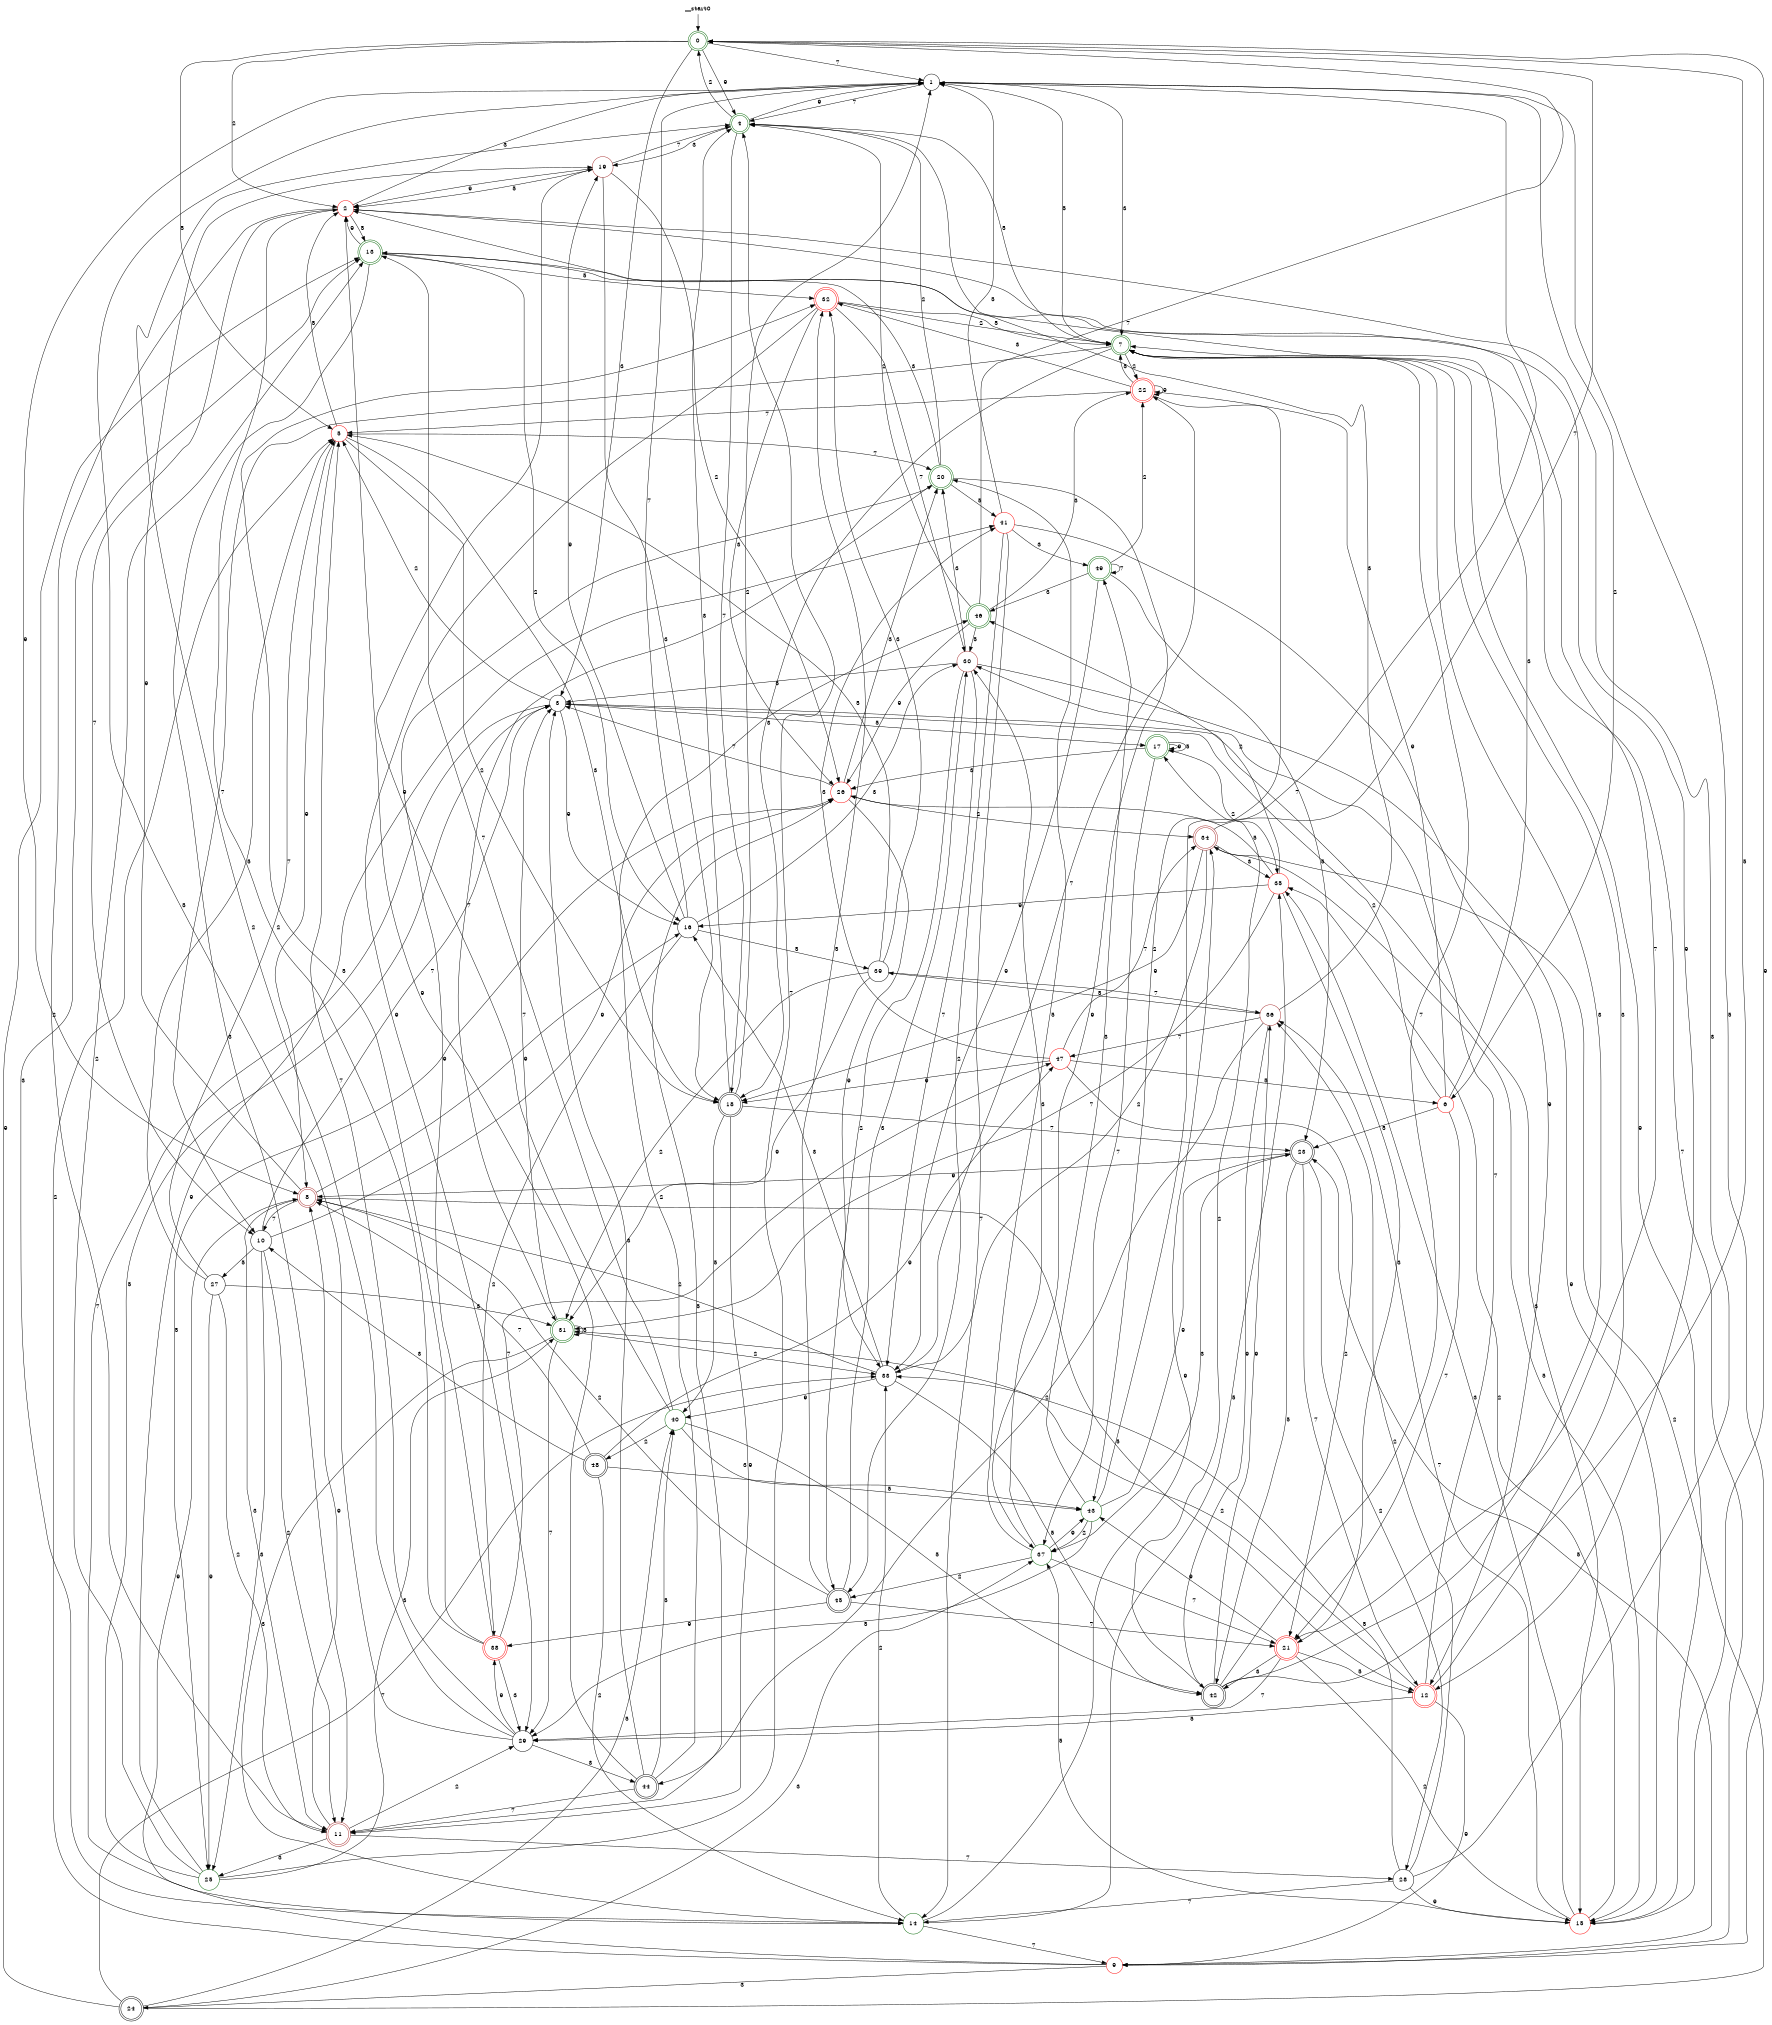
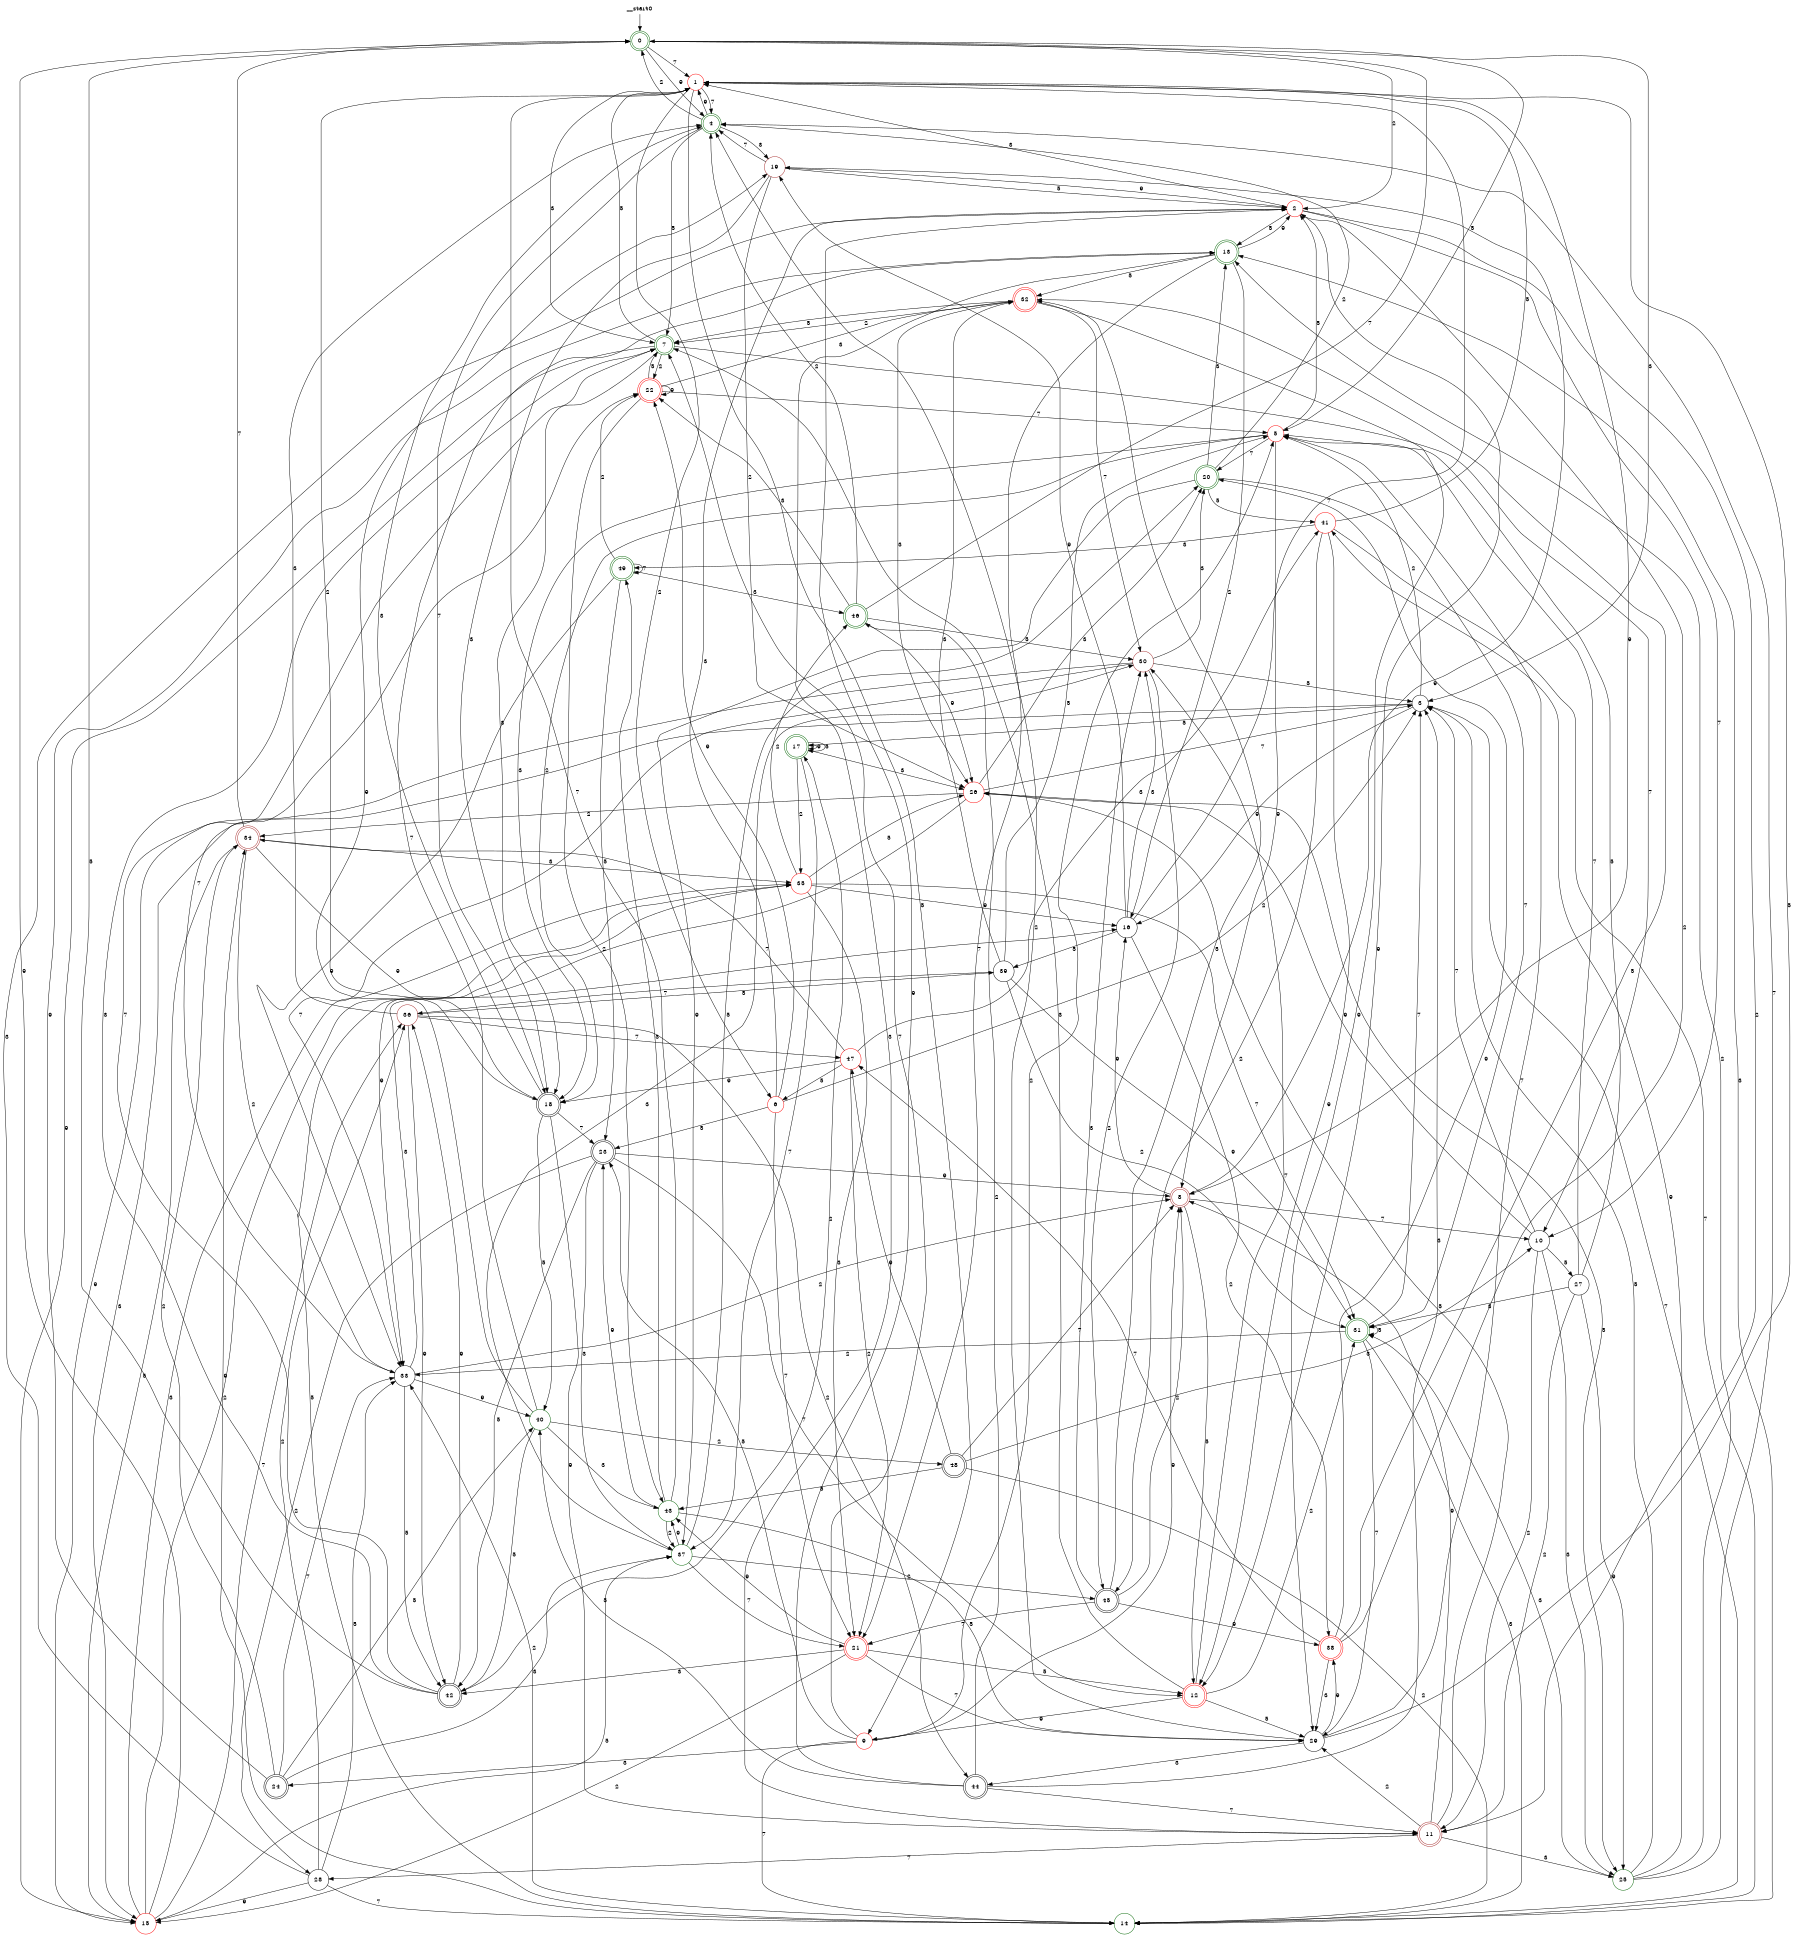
(931, 82) -> (696, 82)
(250, 1505) -> none
(1013, 1944) -> (829, 1905)
